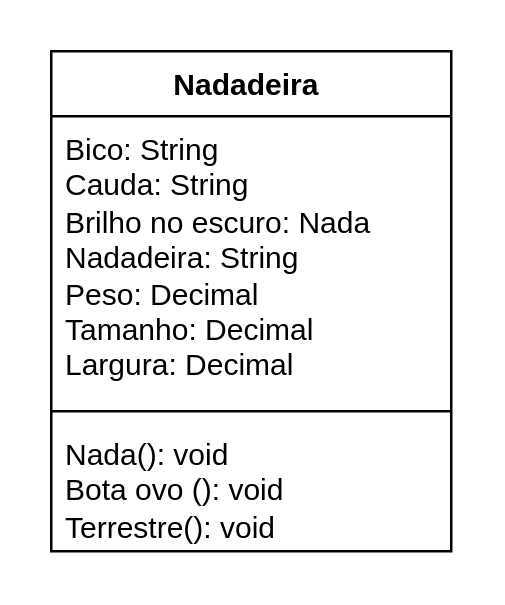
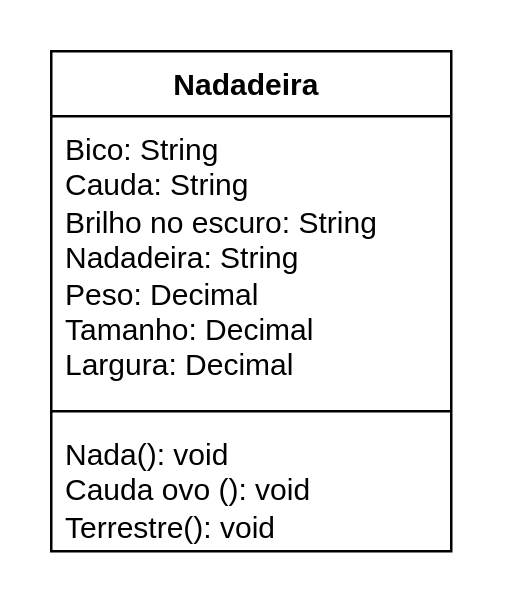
(228, 260) -> (241, 260)
(197, 493) -> (198, 493)
